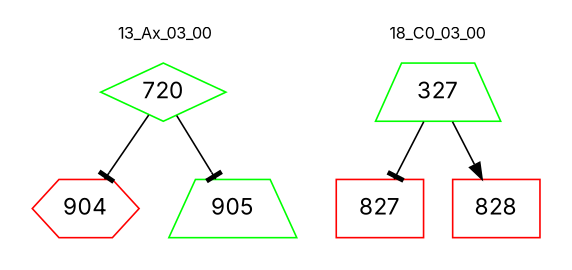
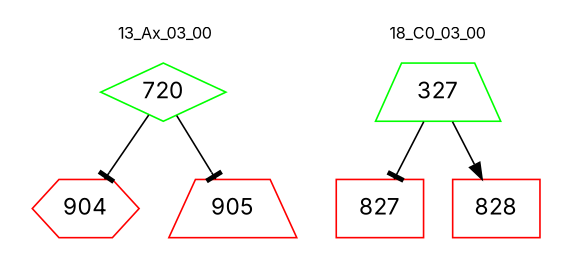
(233, 209) -> (233, 209)
